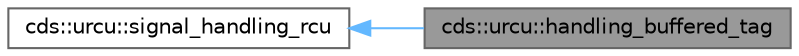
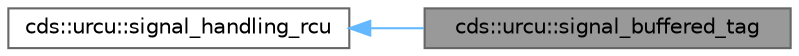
(608, 28) -> (608, 28)
